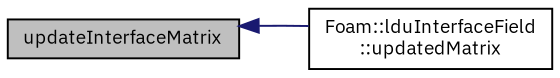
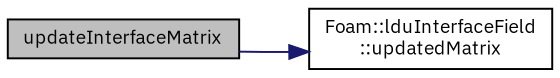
(284, 26) -> (264, 52)
